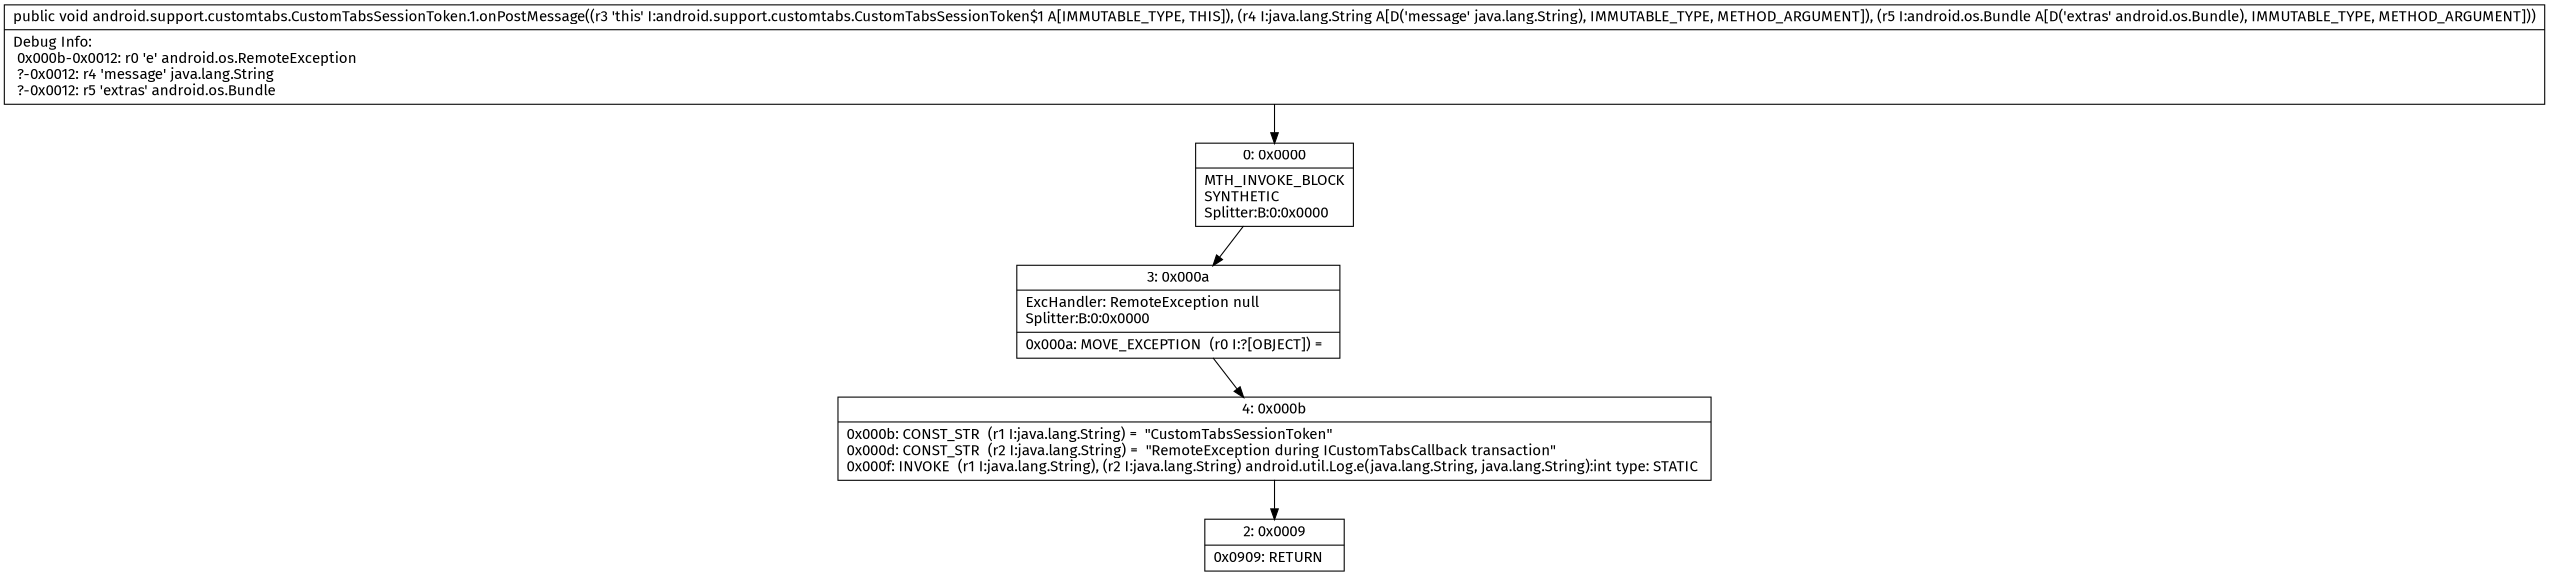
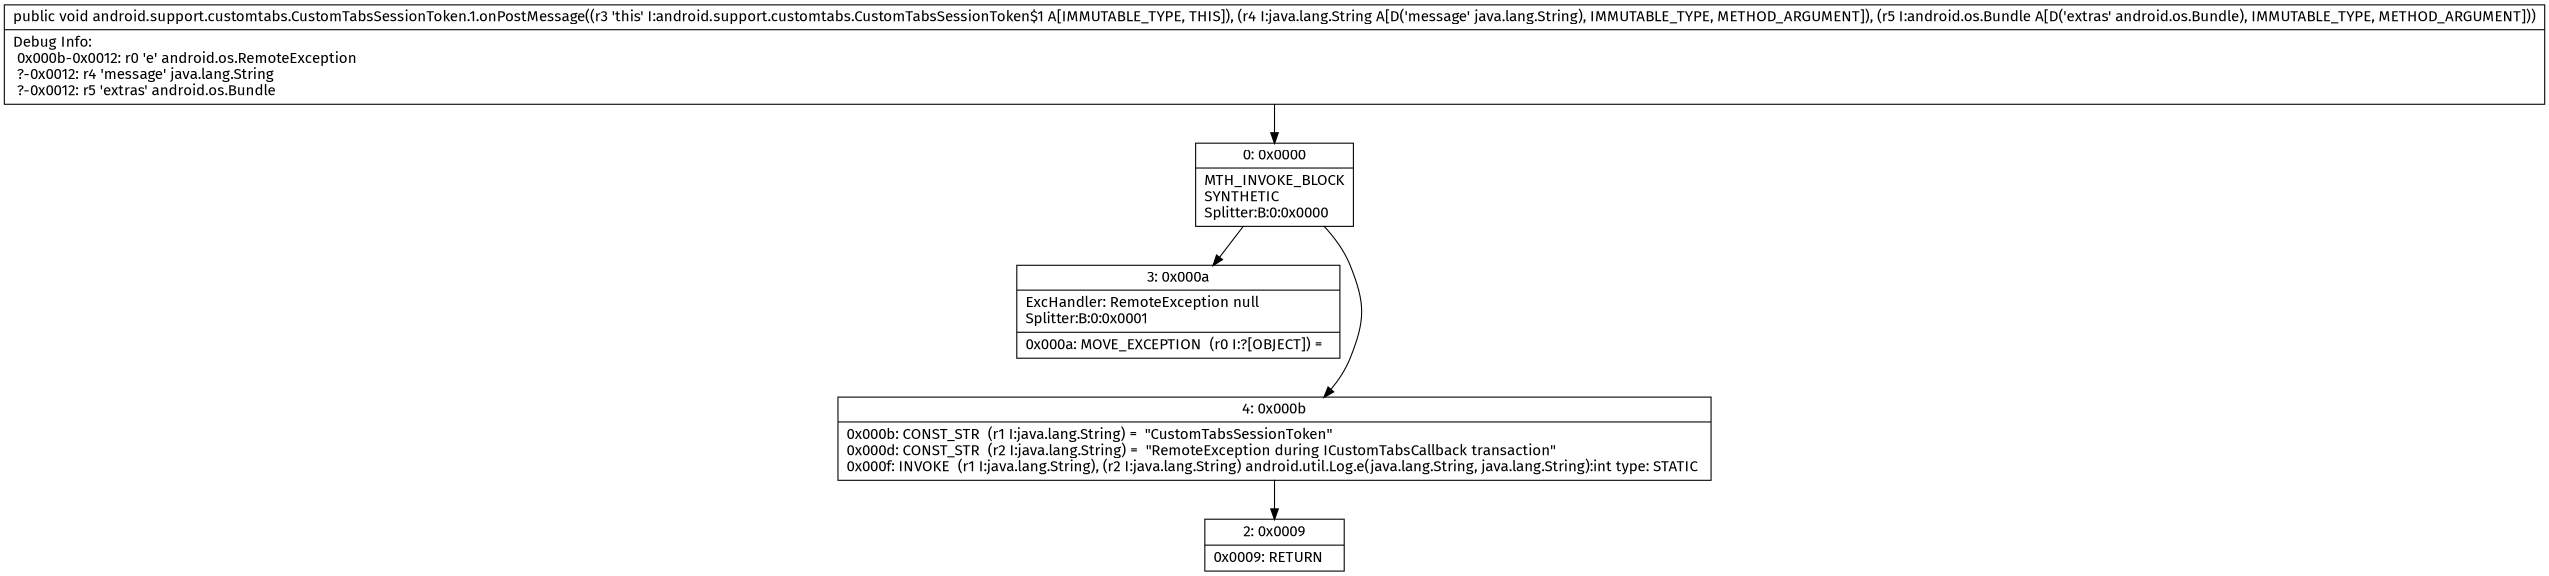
(1088, 319) -> (1087, 319)
(1225, 373) -> (1361, 306)
(1275, 558) -> (1275, 558)
